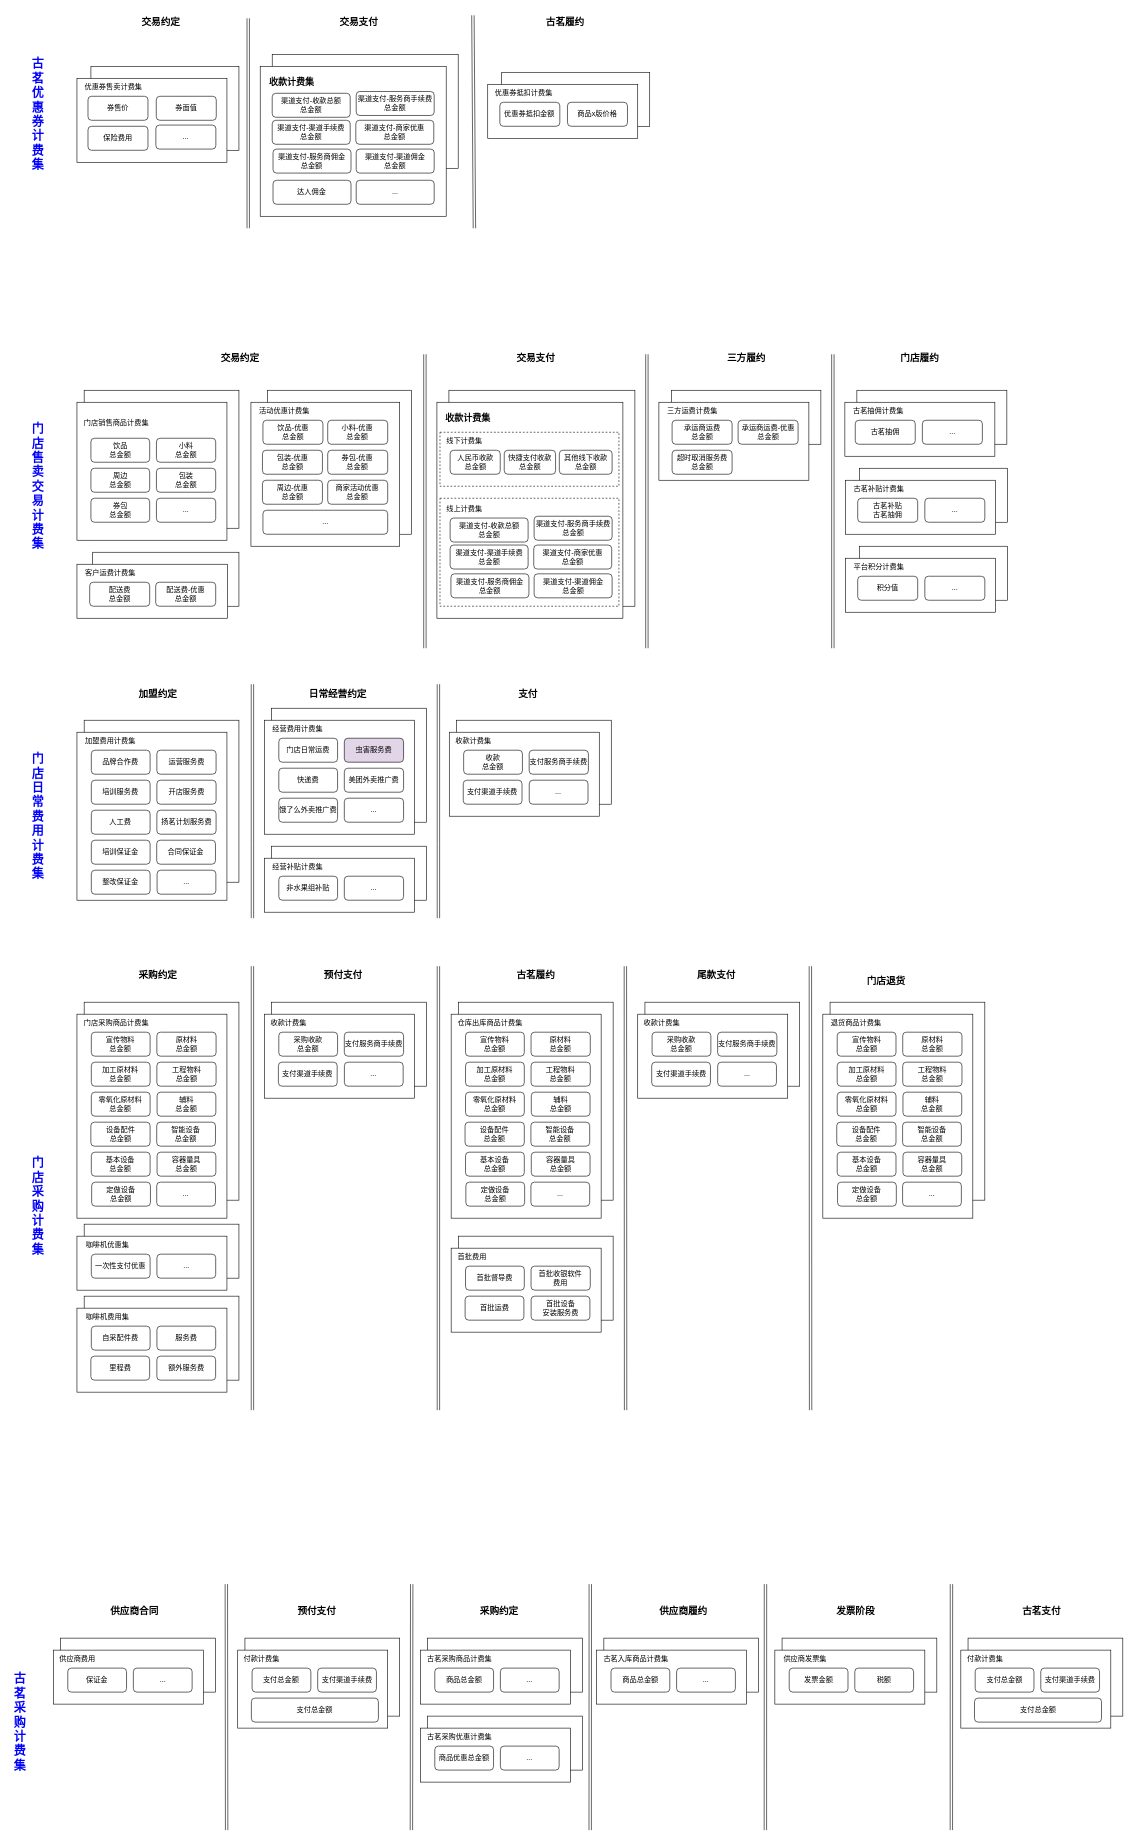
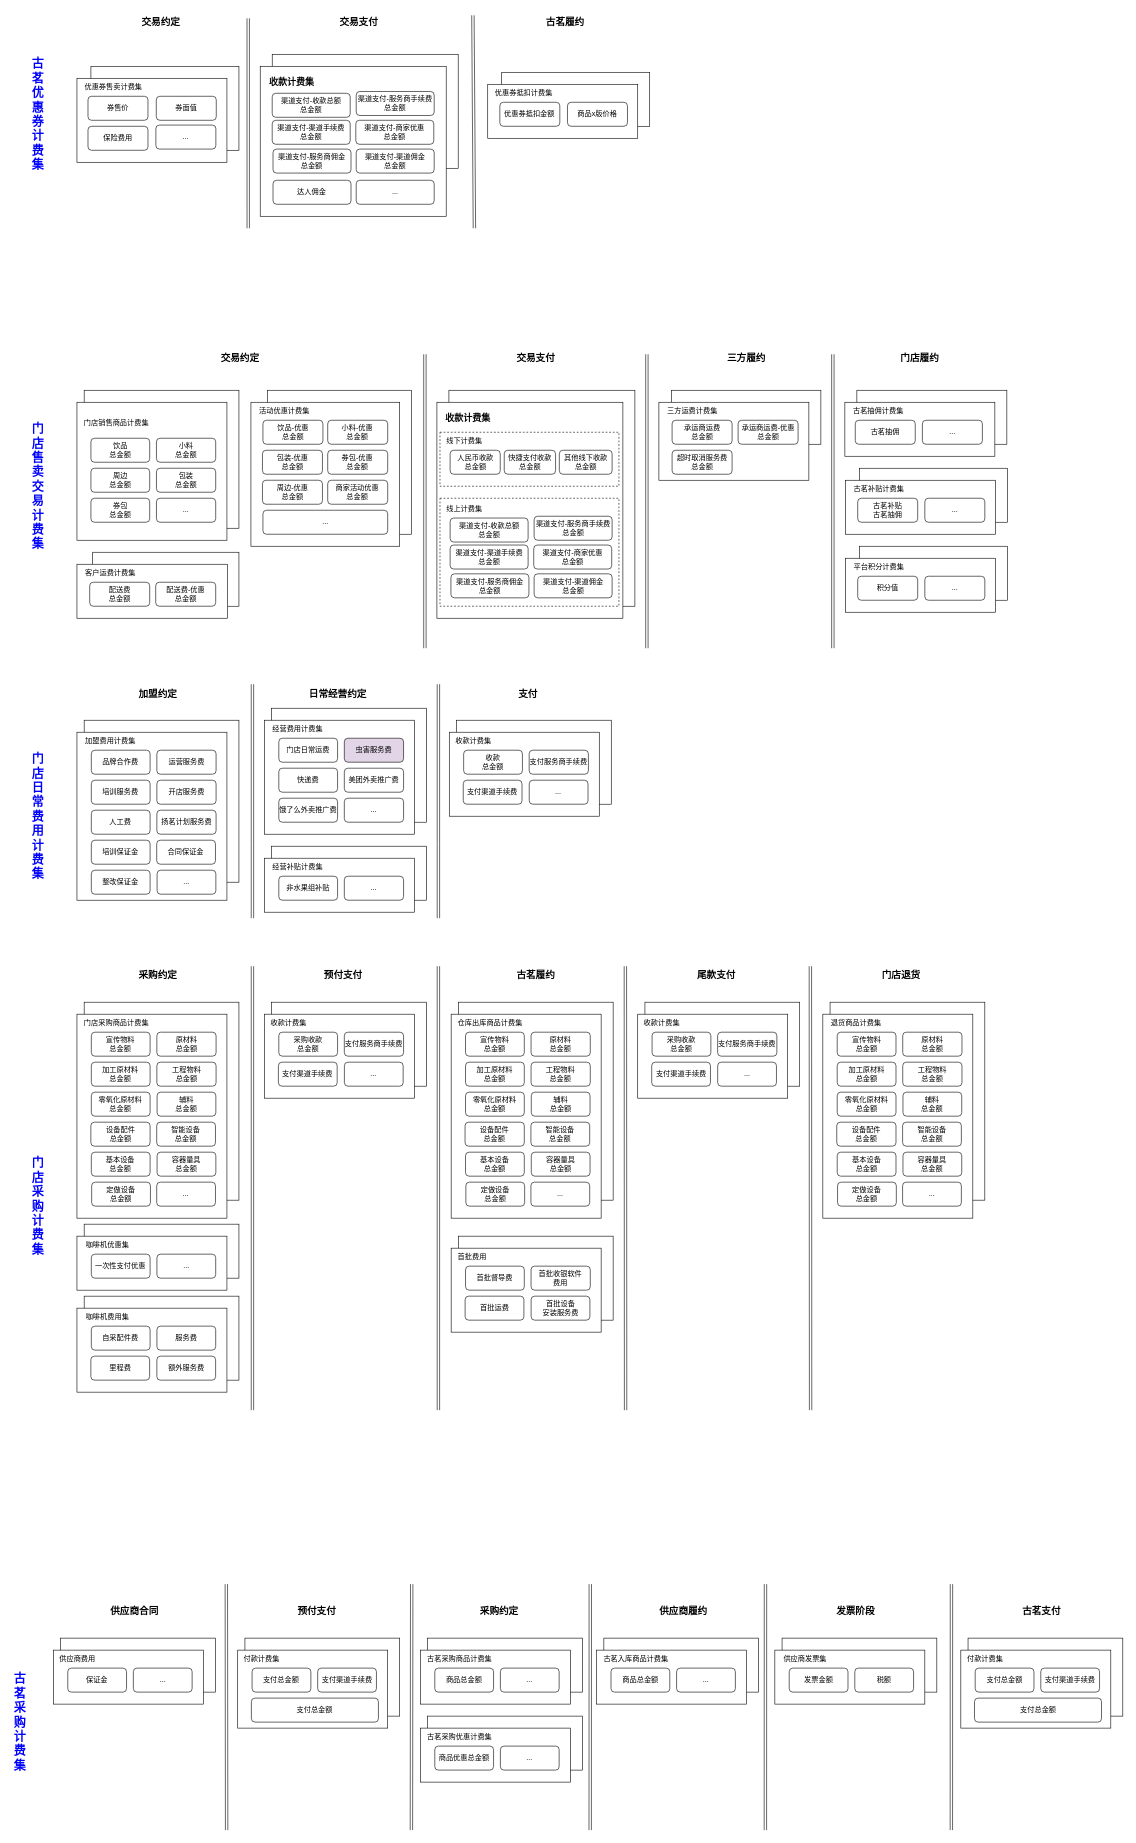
(886, 981) -> (901, 975)
